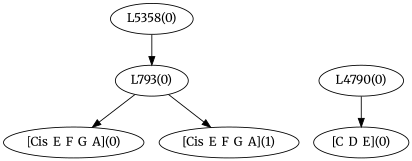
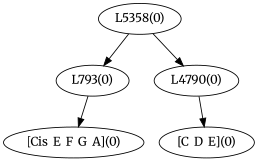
none -> (165, 47)
(229, 142) -> none
